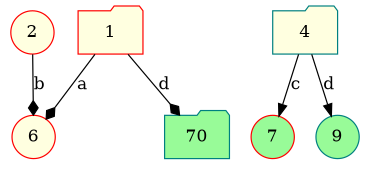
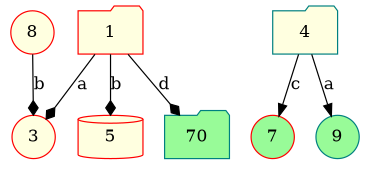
(32, 32) -> (32, 32)
(329, 85) -> (329, 85)
(34, 137) -> (34, 137)
none -> (111, 137)
